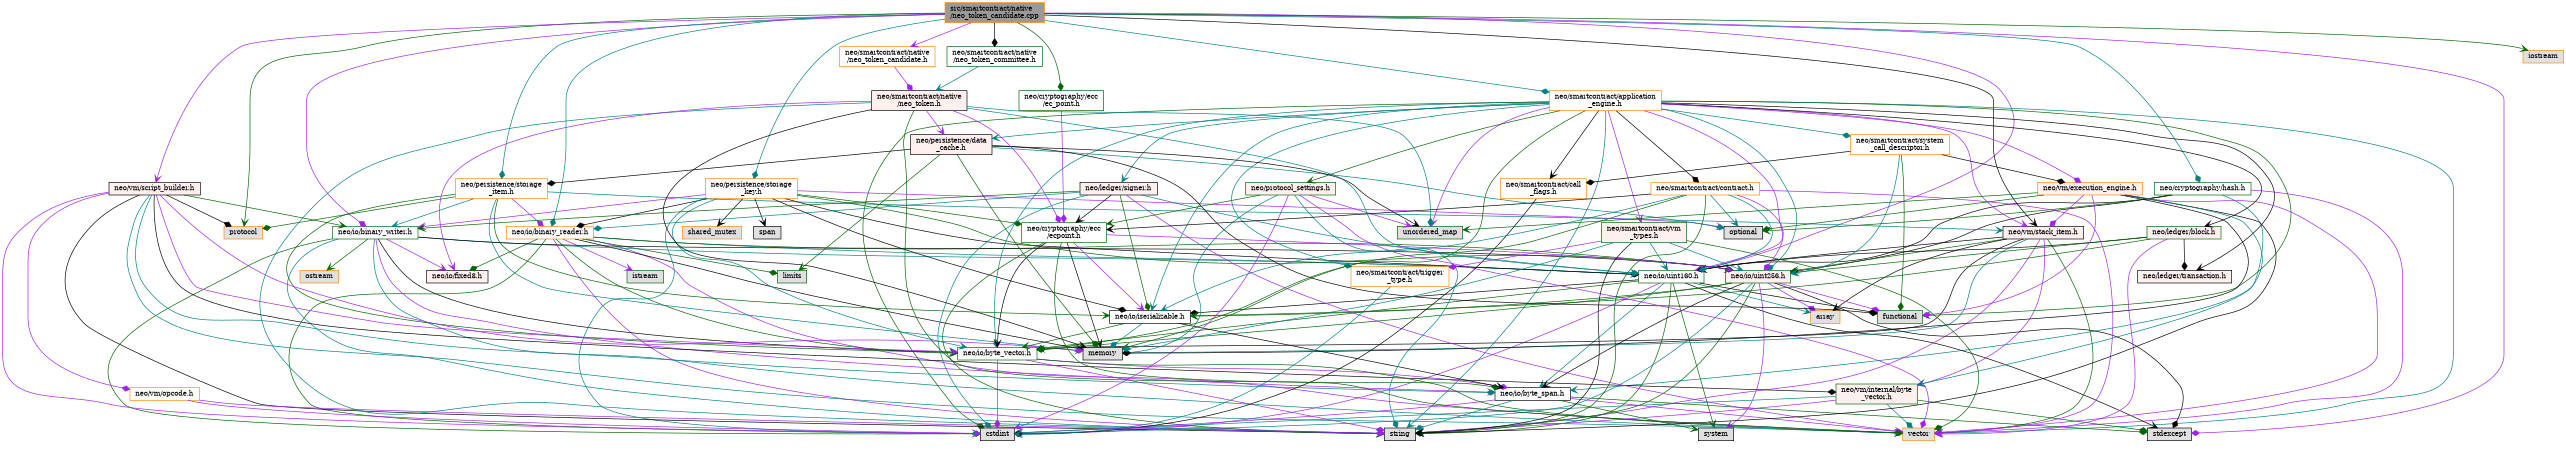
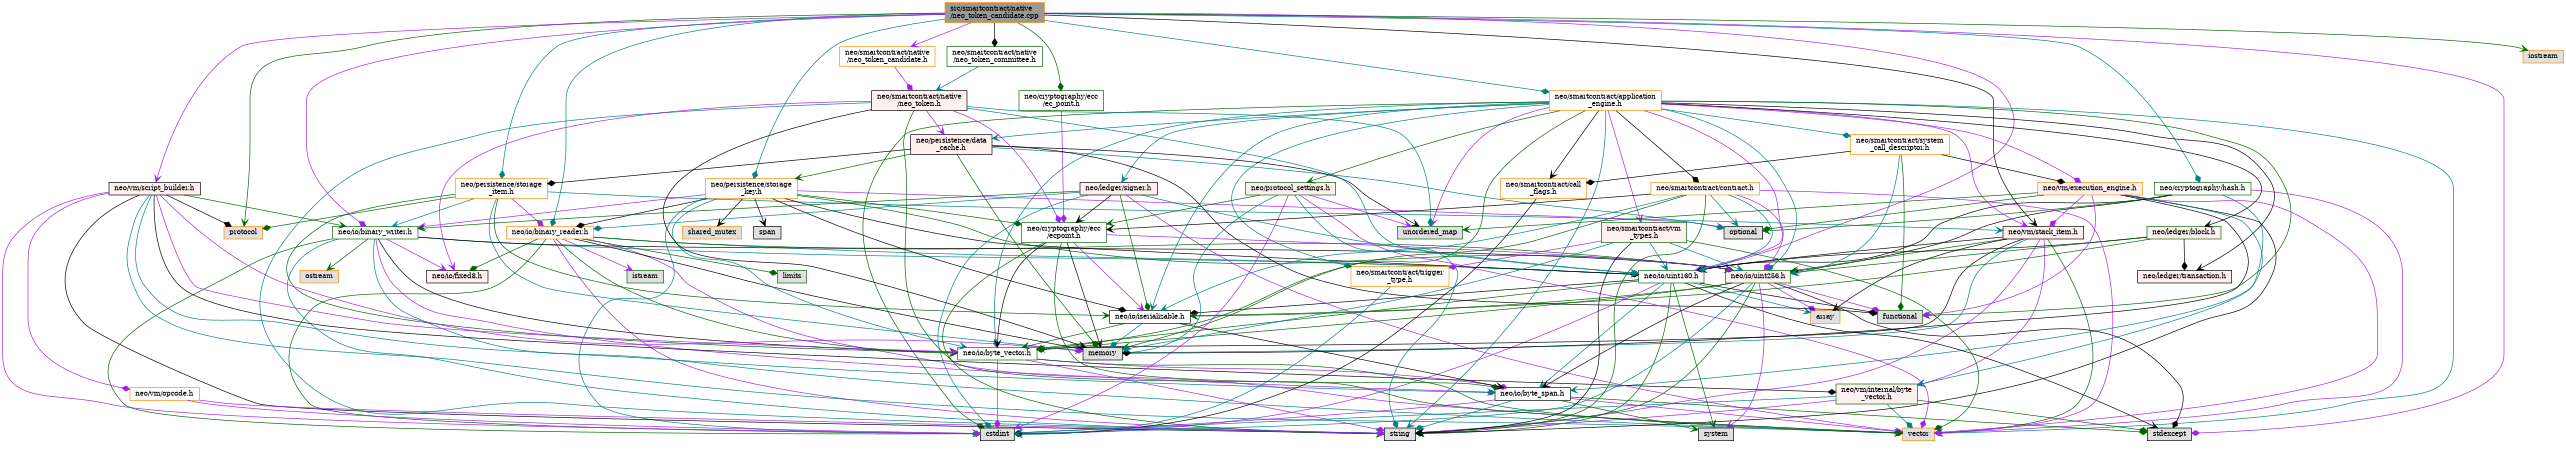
(859, 221) -> (856, 166)
(2125, 406) -> none
